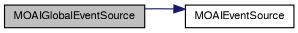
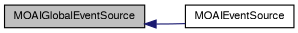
(159, 9) -> (171, 24)
